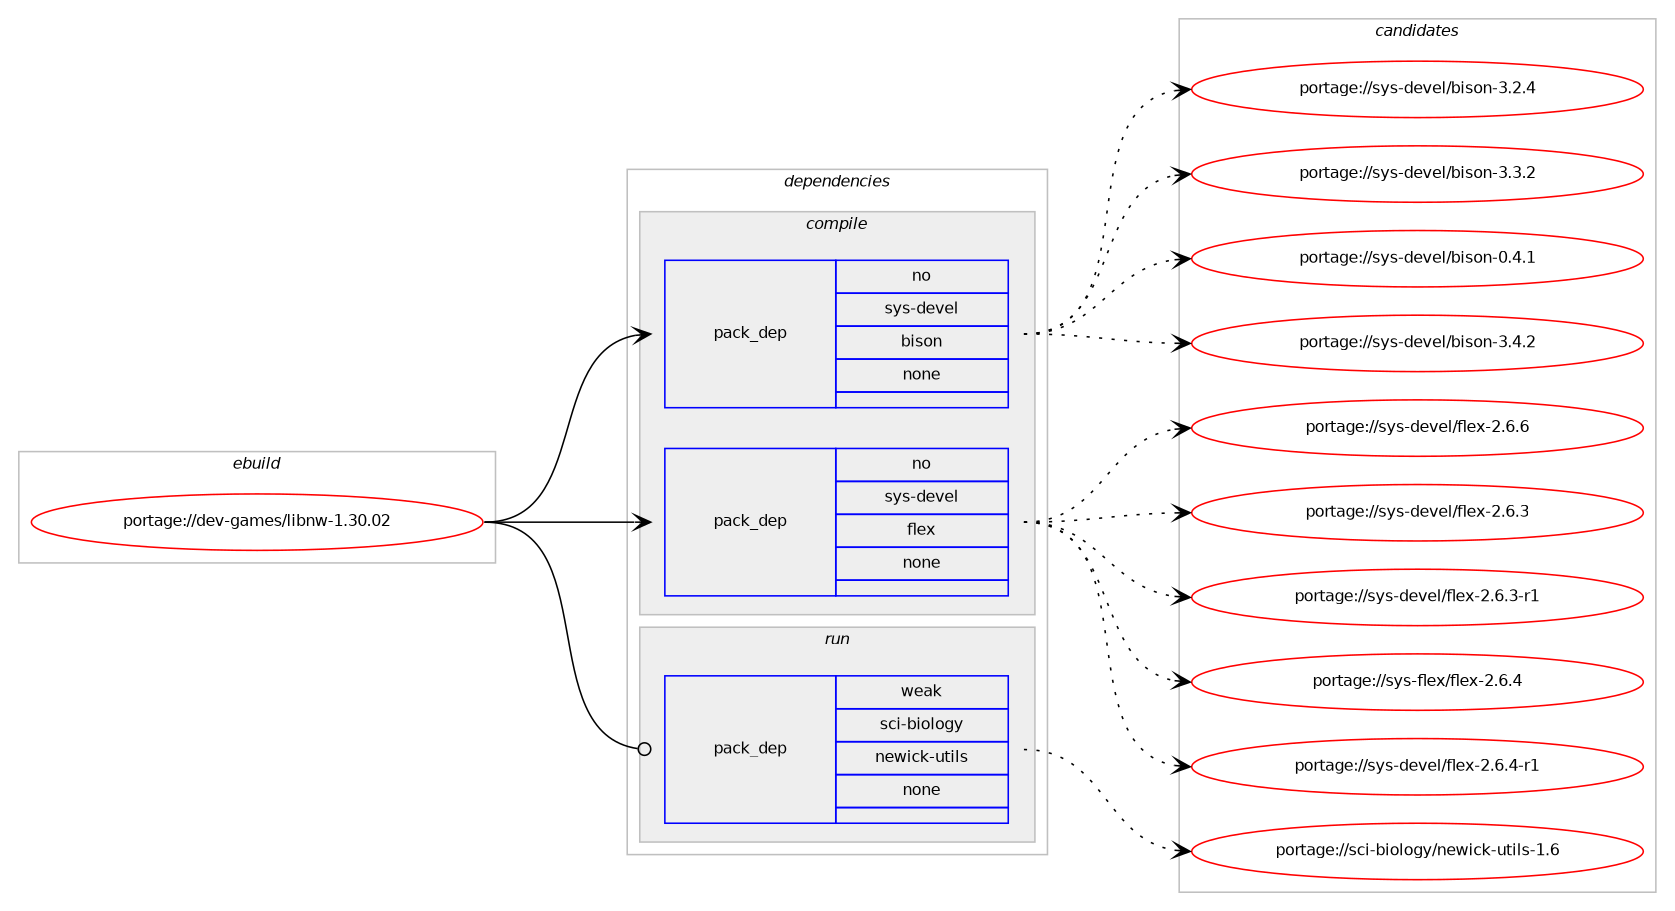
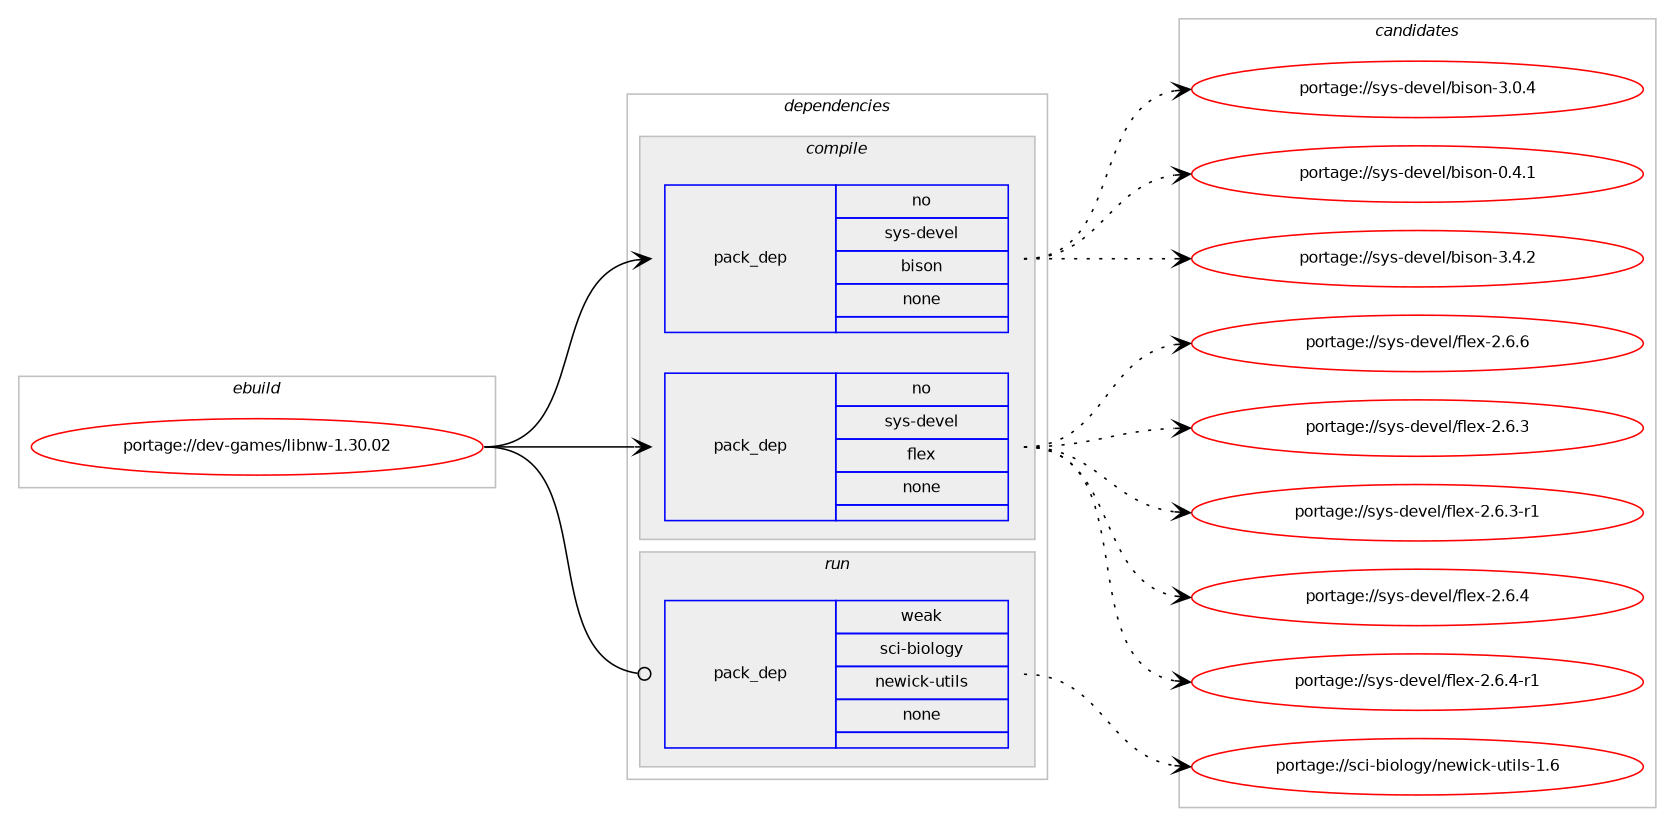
(1418, 89) -> (1418, 89)
(1418, 174) -> none
(1418, 682) -> (1418, 597)
